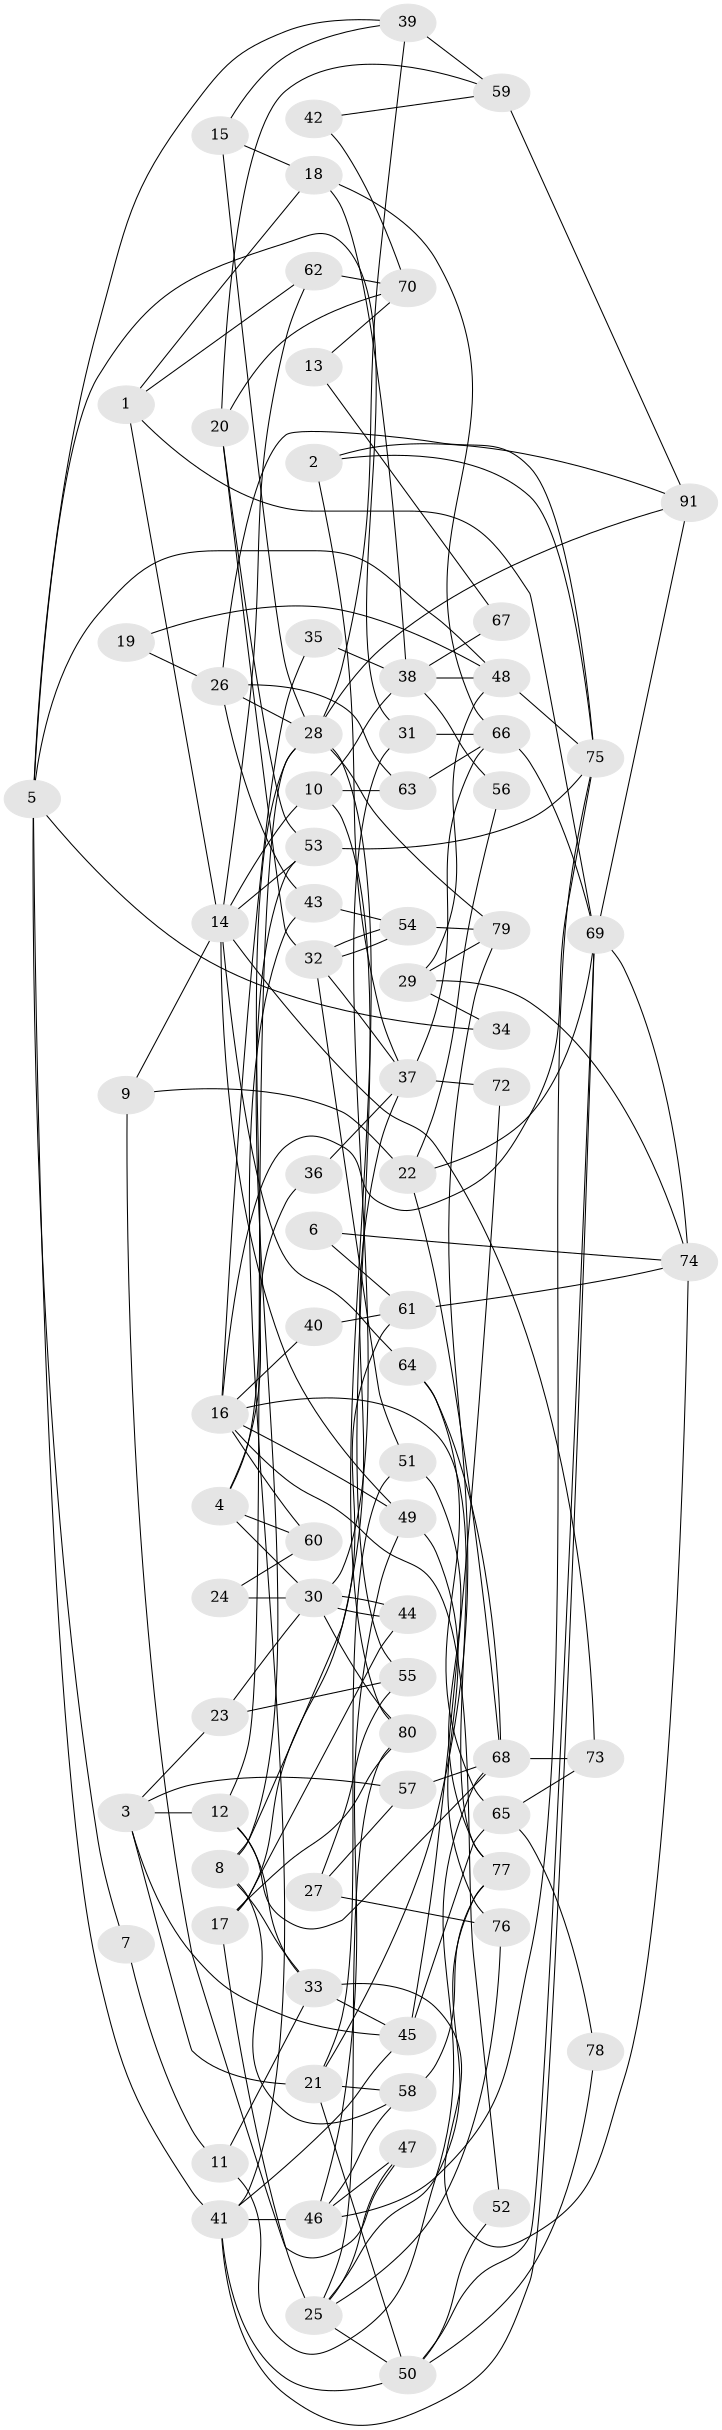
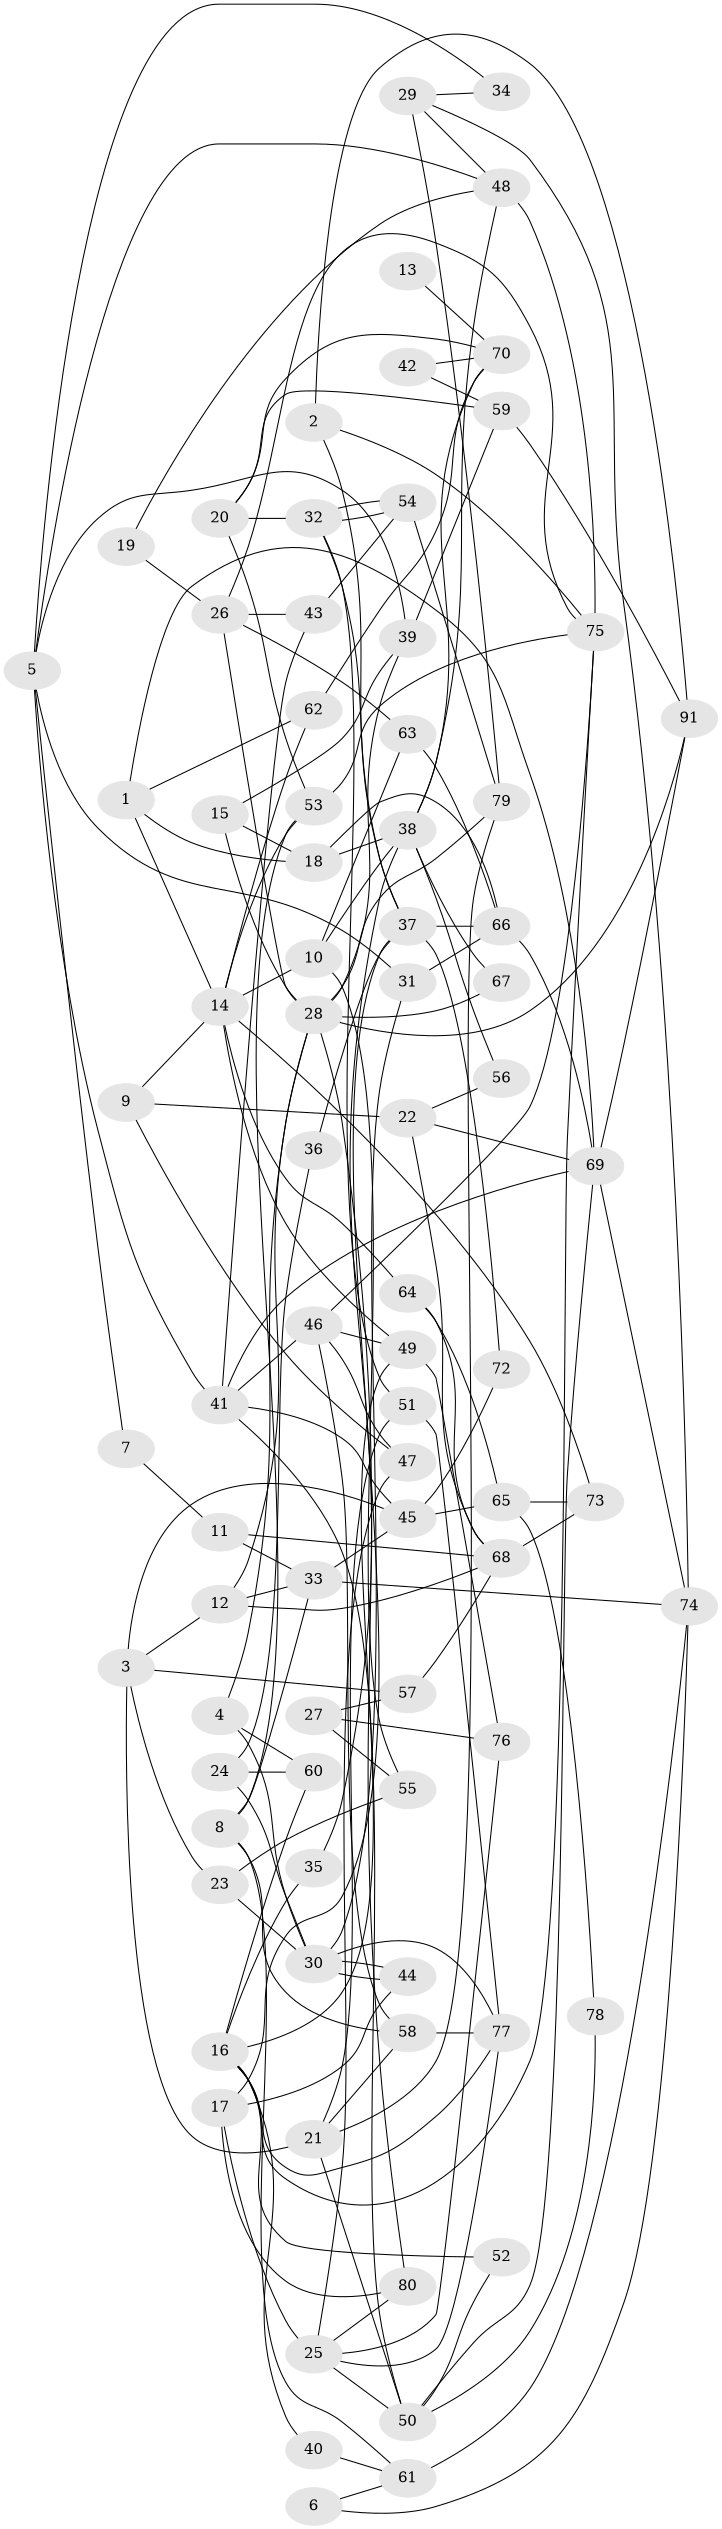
(408, 494) -> (413, 1015)
none -> (445, 589)
(260, 1337) -> (284, 1316)
(348, 1659) -> (430, 1946)
